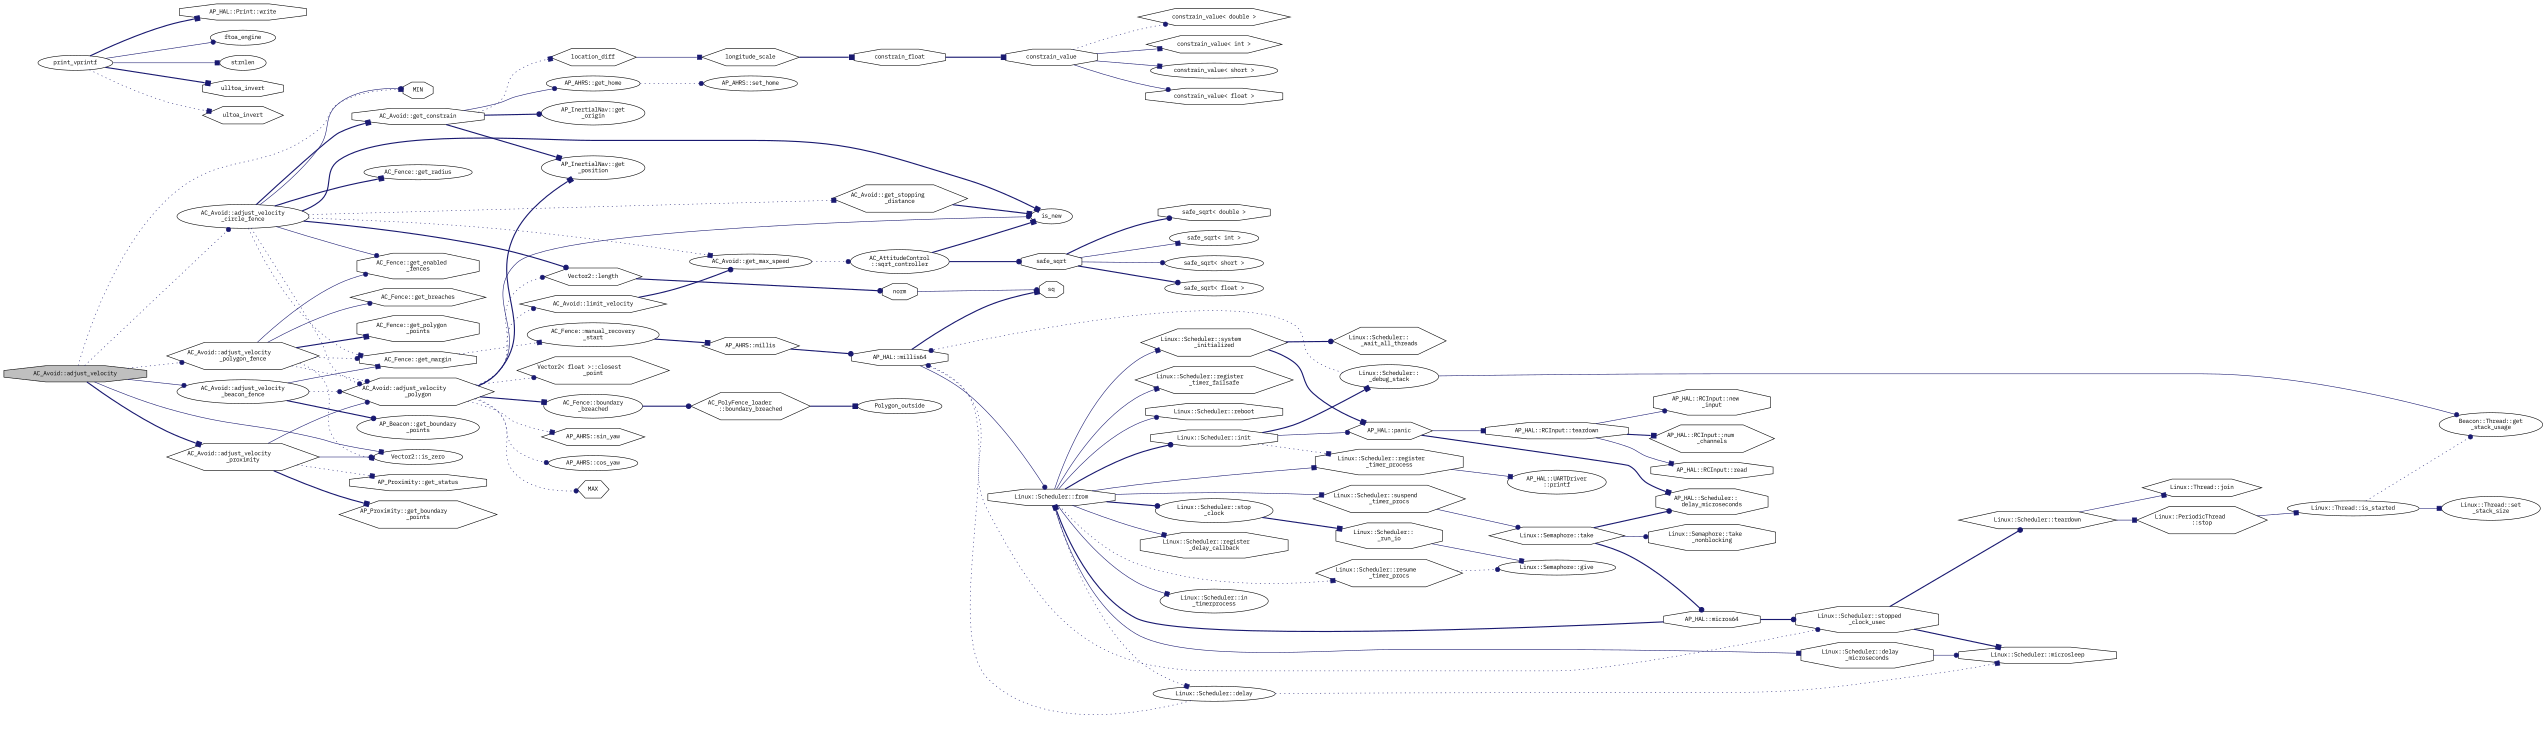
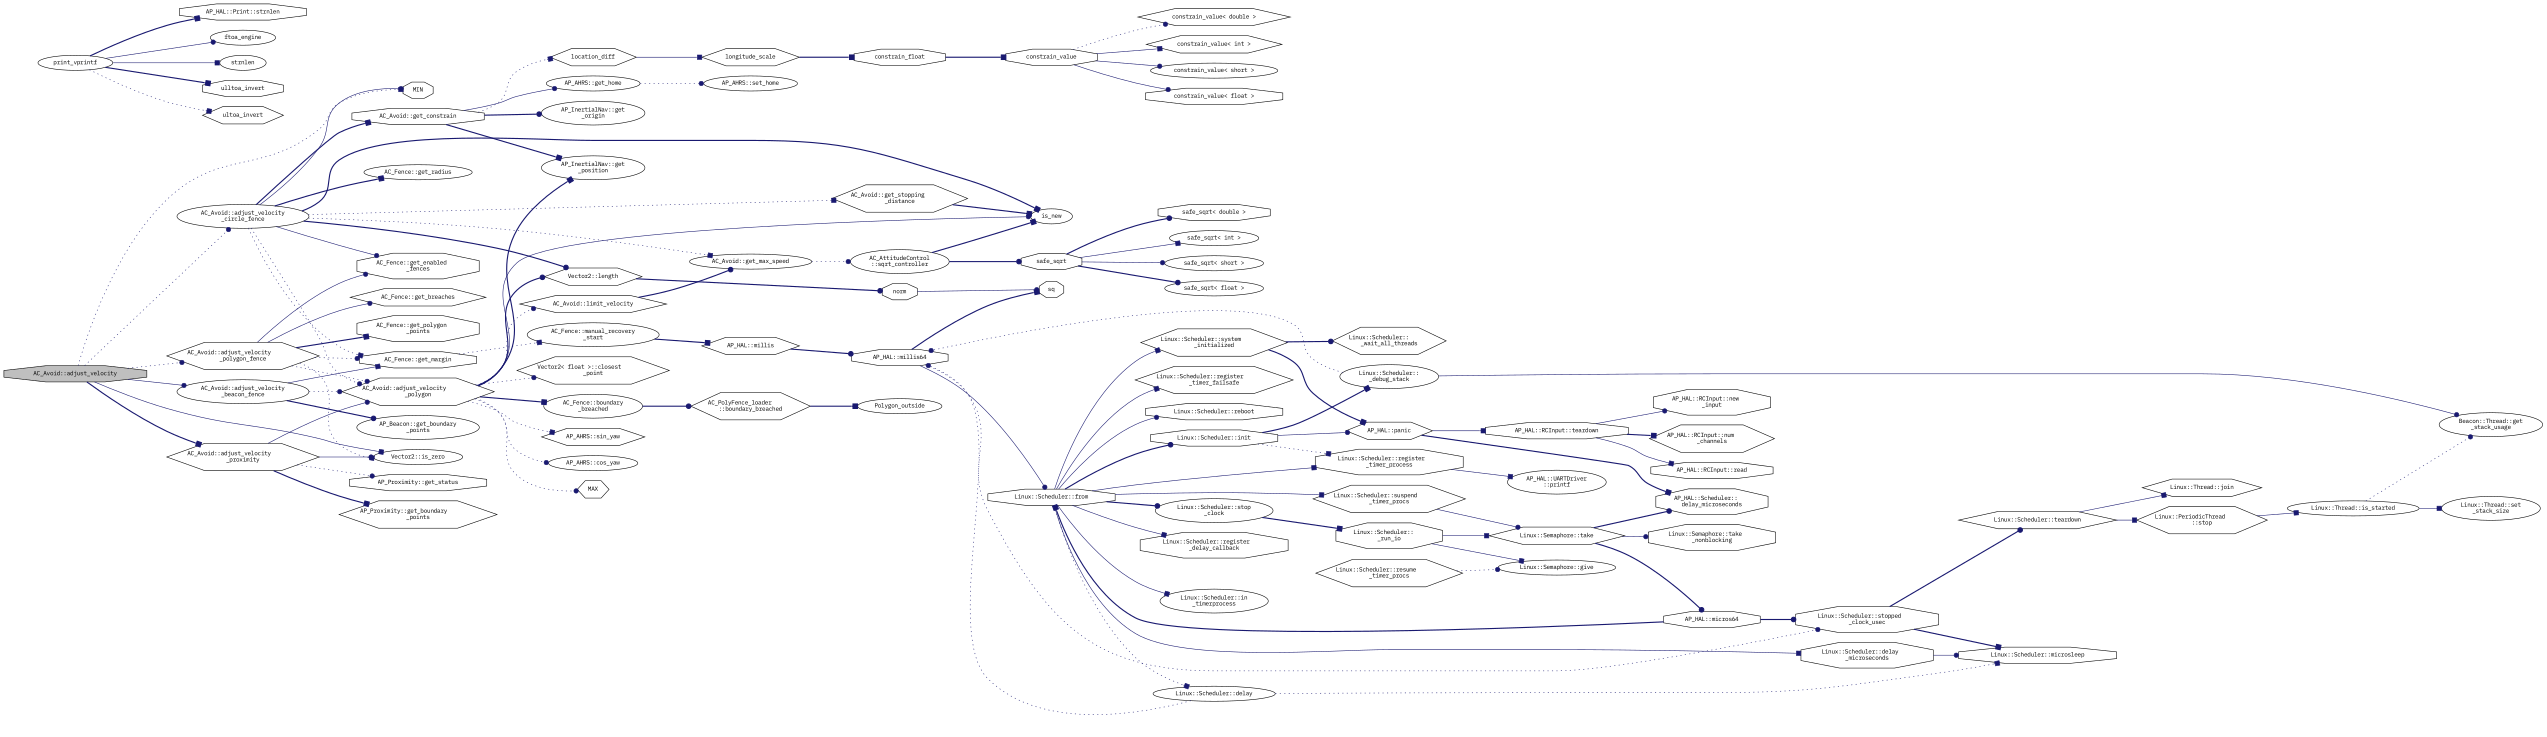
(243, 12) -> (243, 12)
(1127, 63) -> (1127, 63)
(507, 330) -> (507, 330)
(751, 346) -> (751, 346)
(333, 470) -> (333, 470)
none -> (1463, 536)
(1184, 576) -> none
